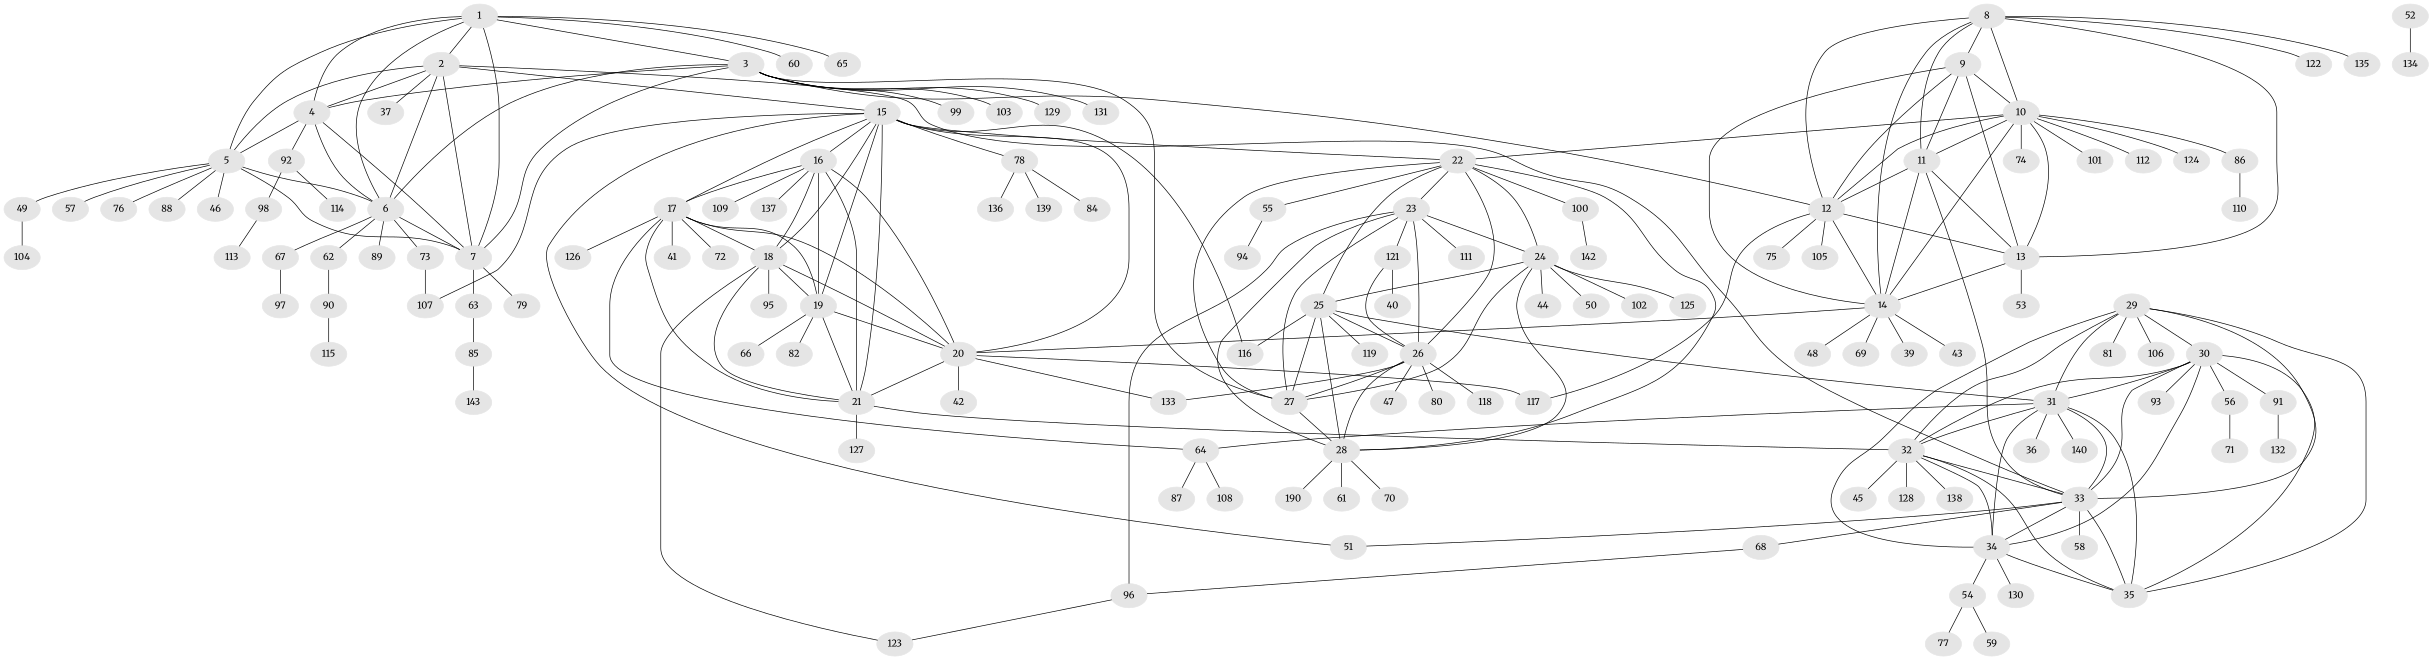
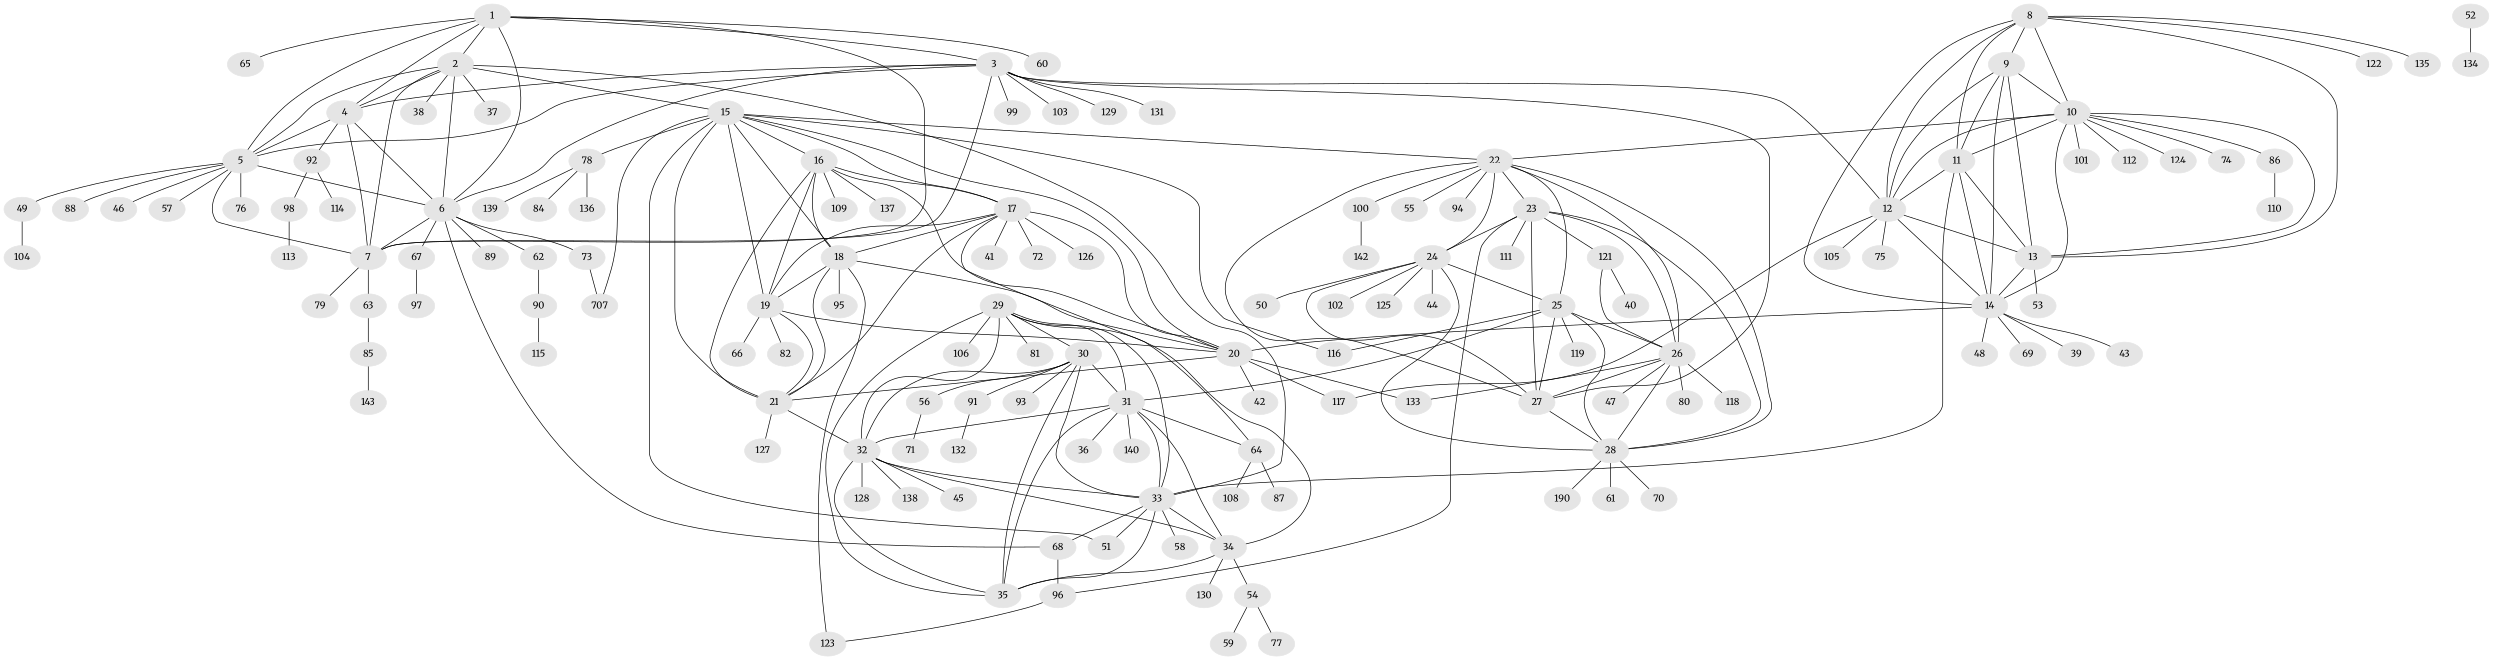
none -> (631, 91)
none -> (419, 113)
(1255, 233) -> (1476, 185)
(425, 306) -> (600, 306)
(2138, 482) -> none
none -> (661, 519)
